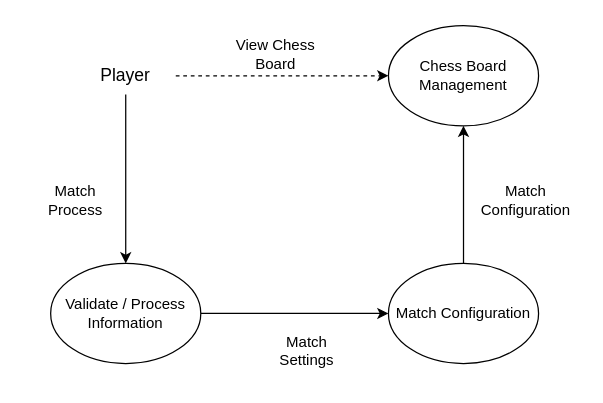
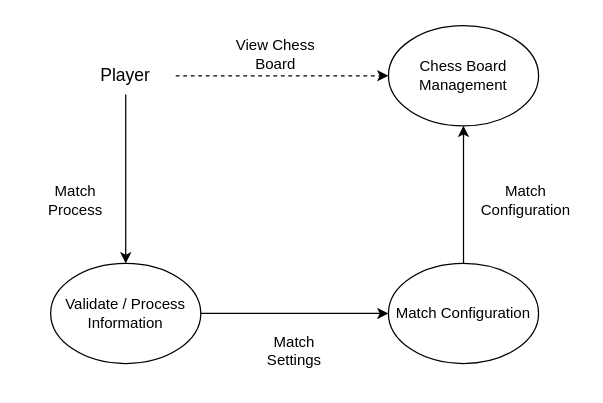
(307, 351) -> (294, 351)
